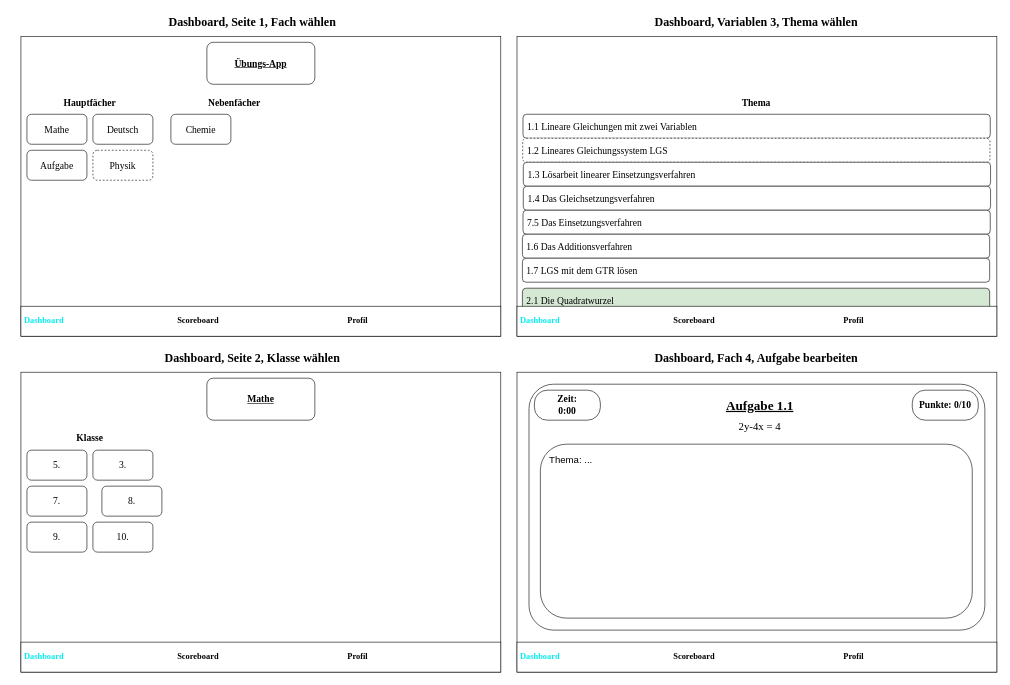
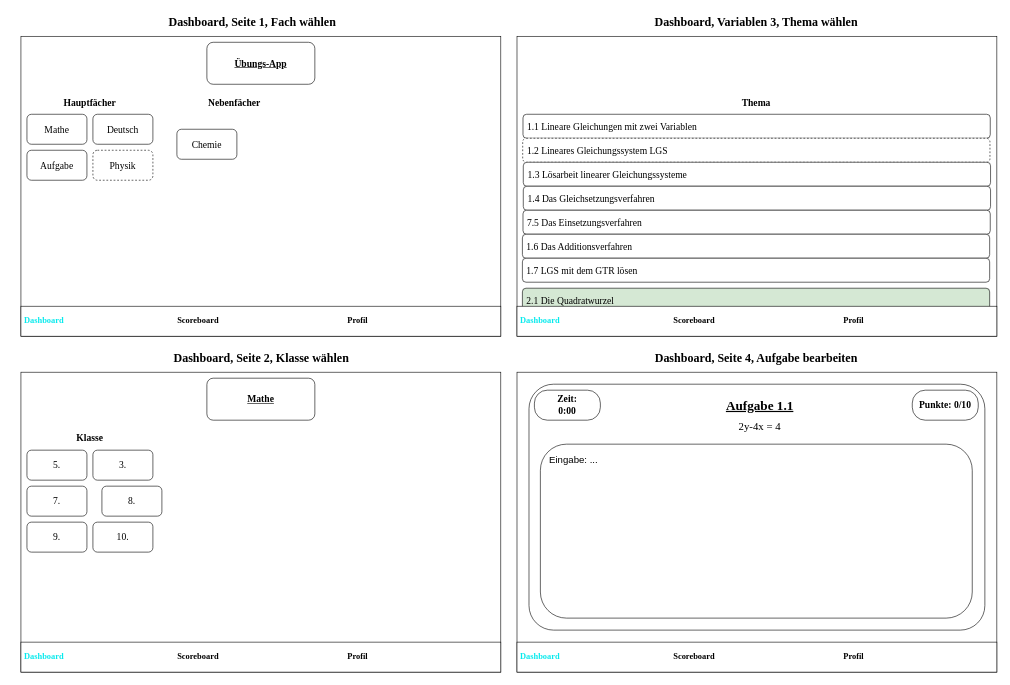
(201, 129) -> (207, 144)
(633, 174) -> (624, 174)
(252, 357) -> (261, 357)
(756, 357) -> (756, 357)
(570, 460) -> (574, 460)
